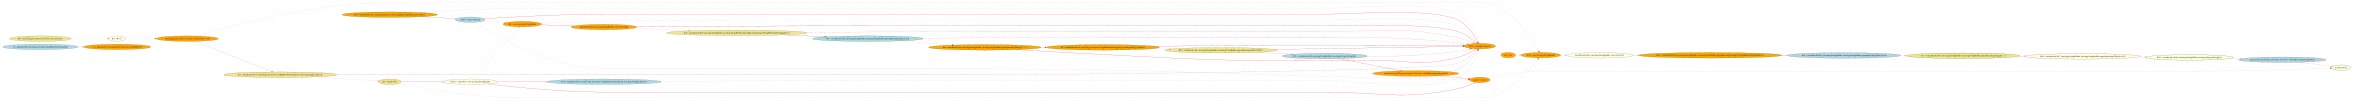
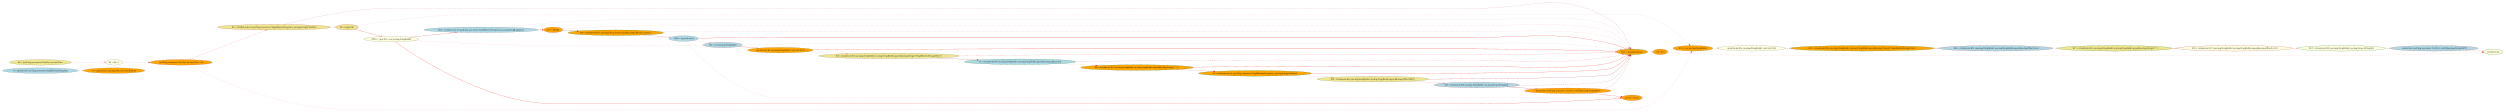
(522, 24) -> (723, 45)
none -> (553, 30)
(117, 47) -> (114, 71)
(1909, 71) -> (2075, 55)
